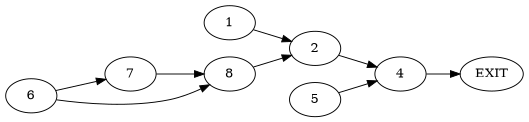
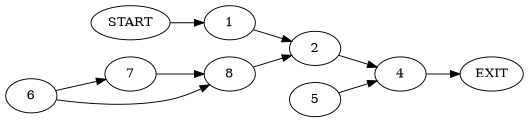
none -> (131, 23)
